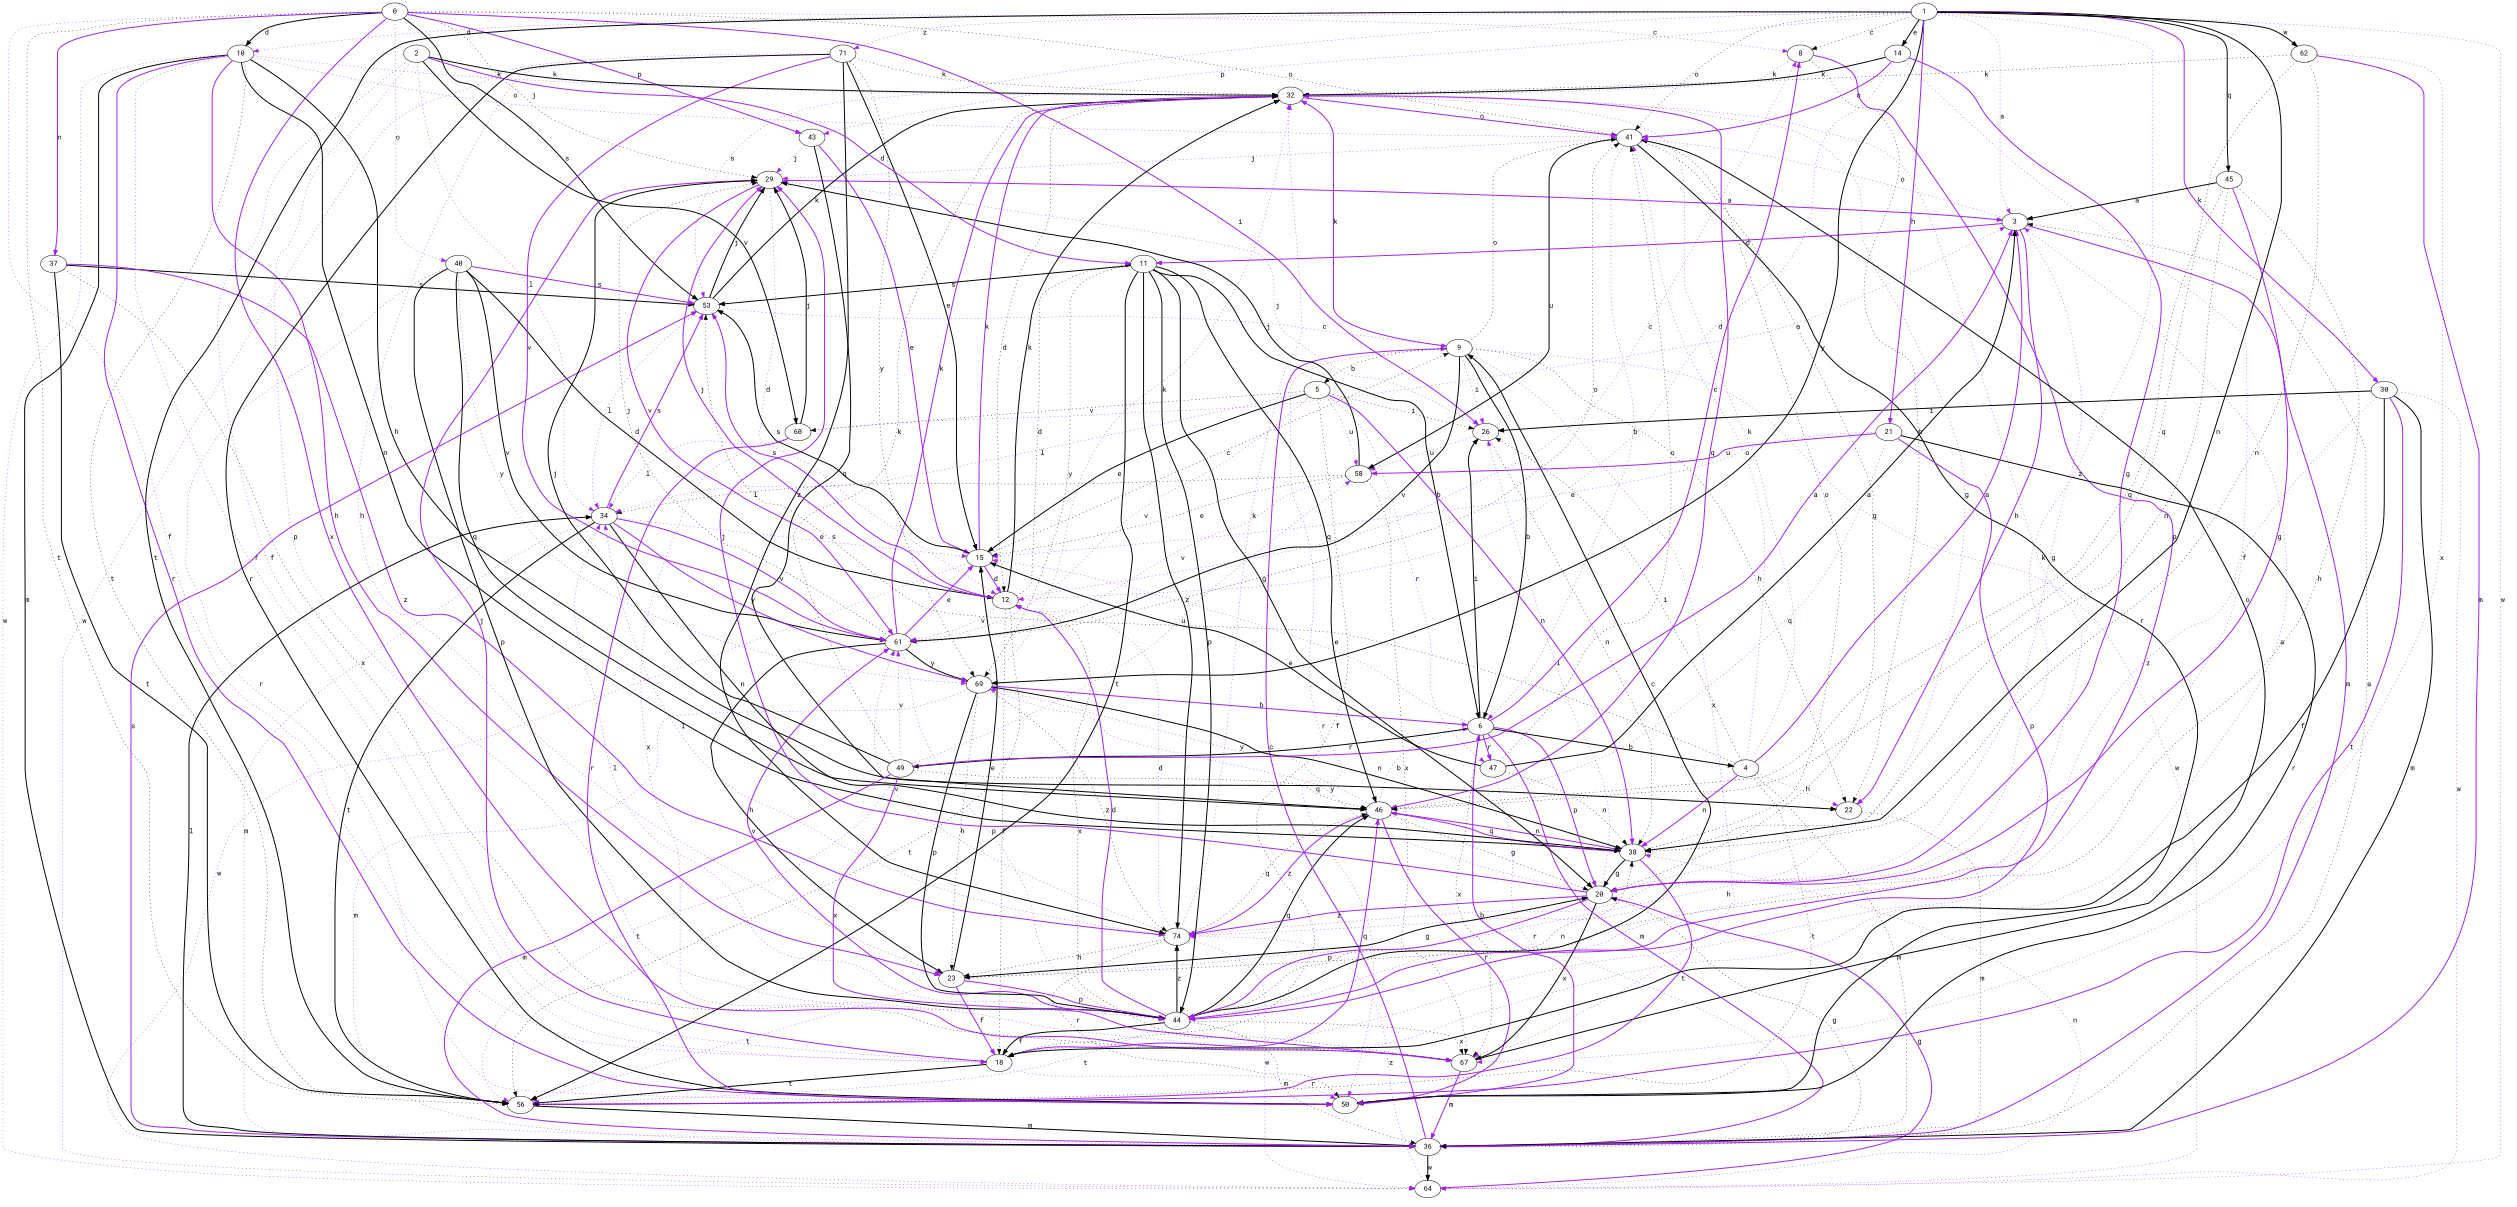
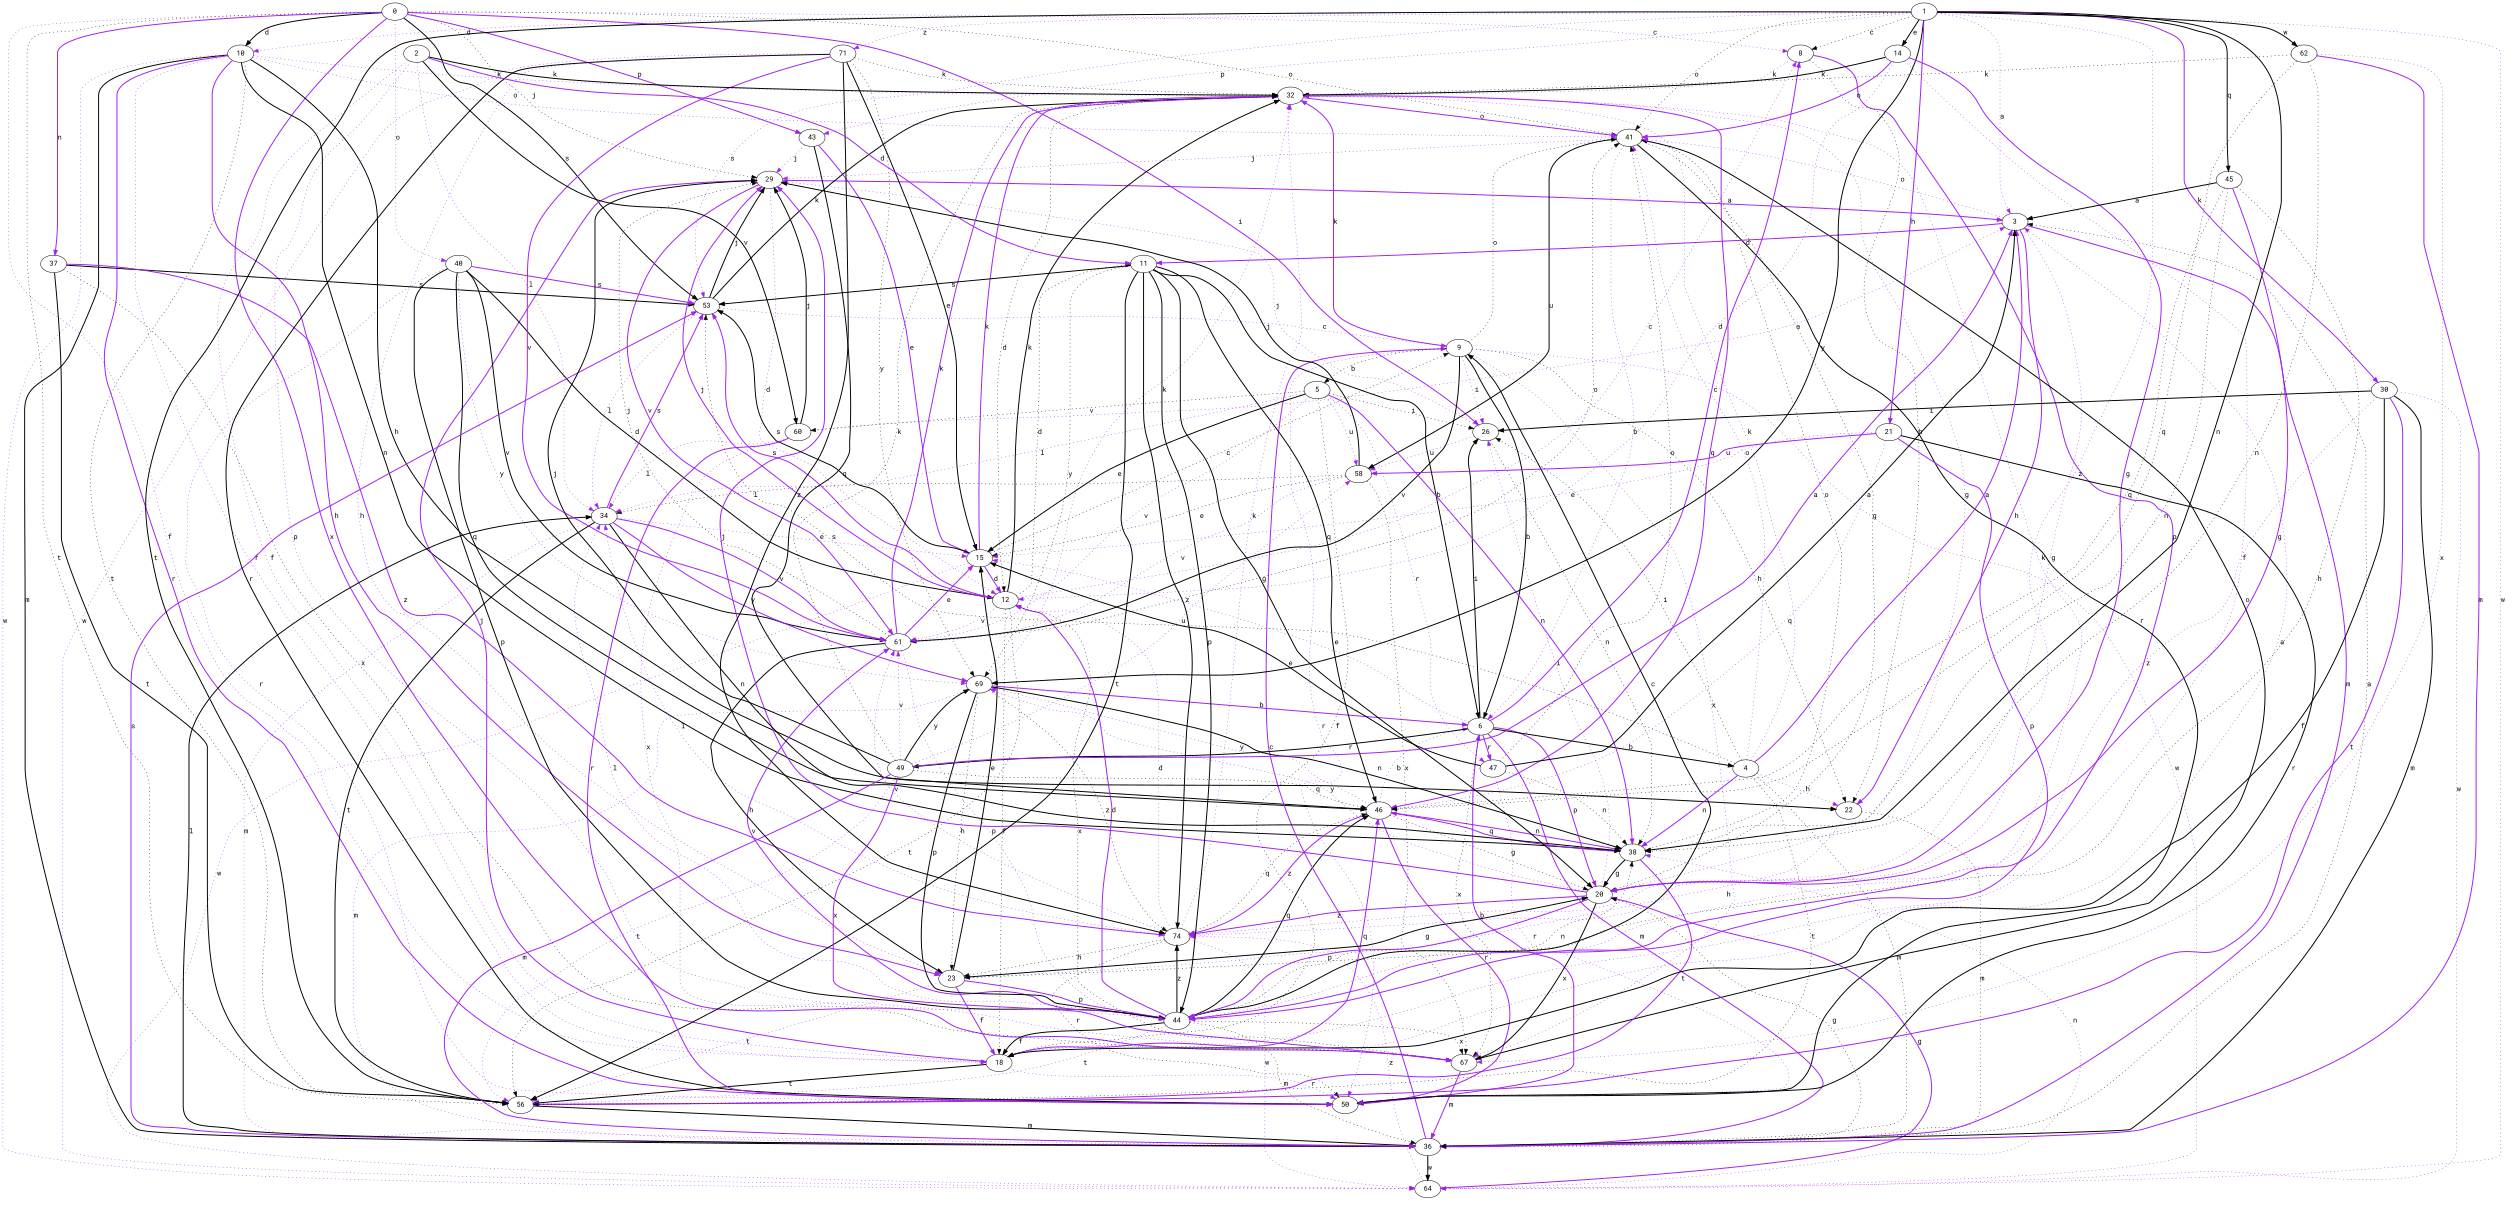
(932, 668) -> (931, 722)
